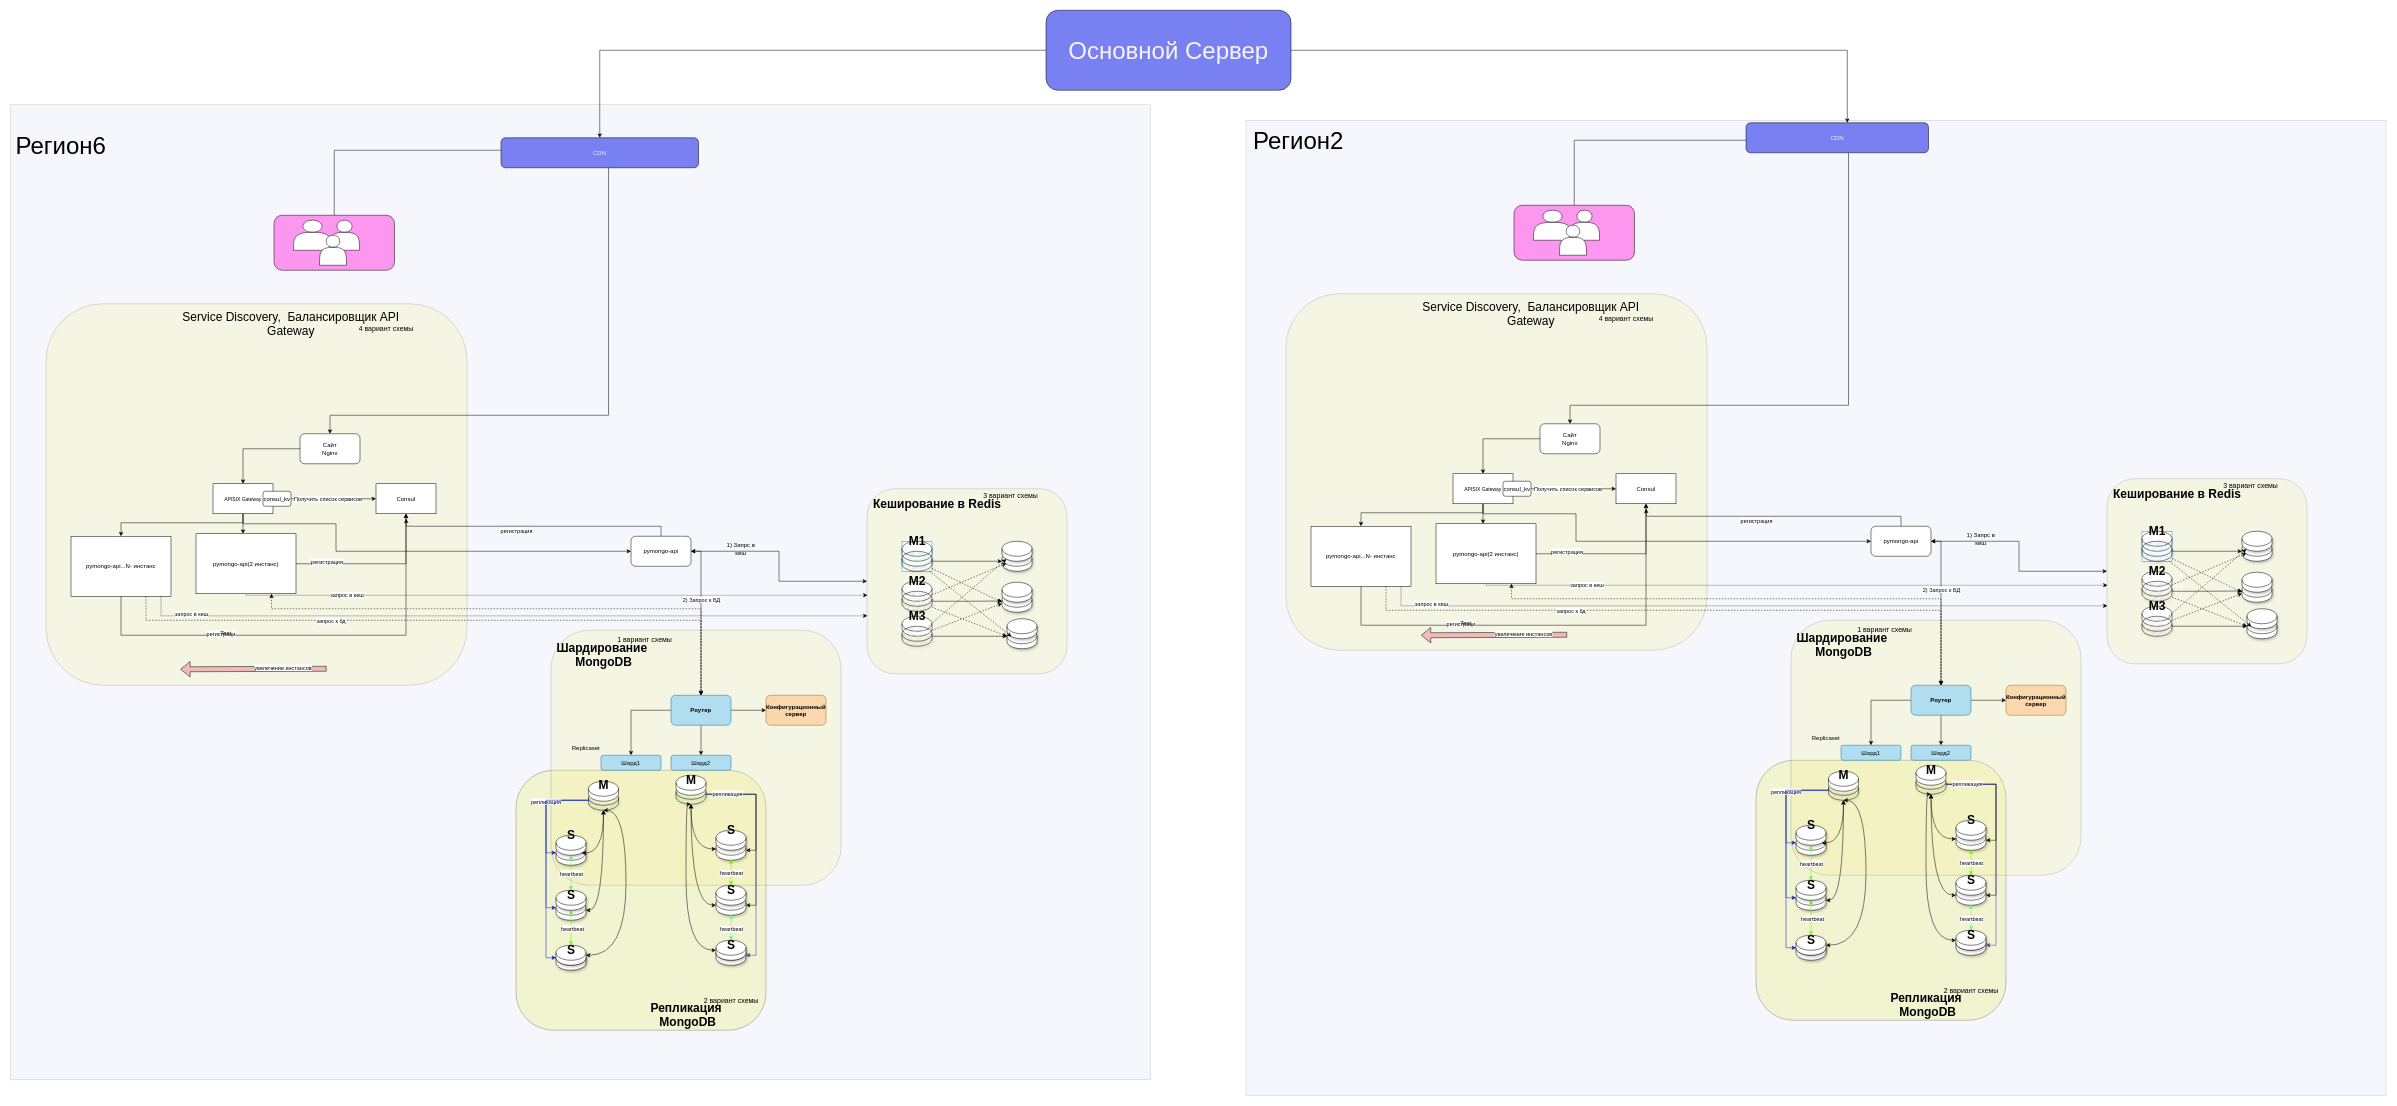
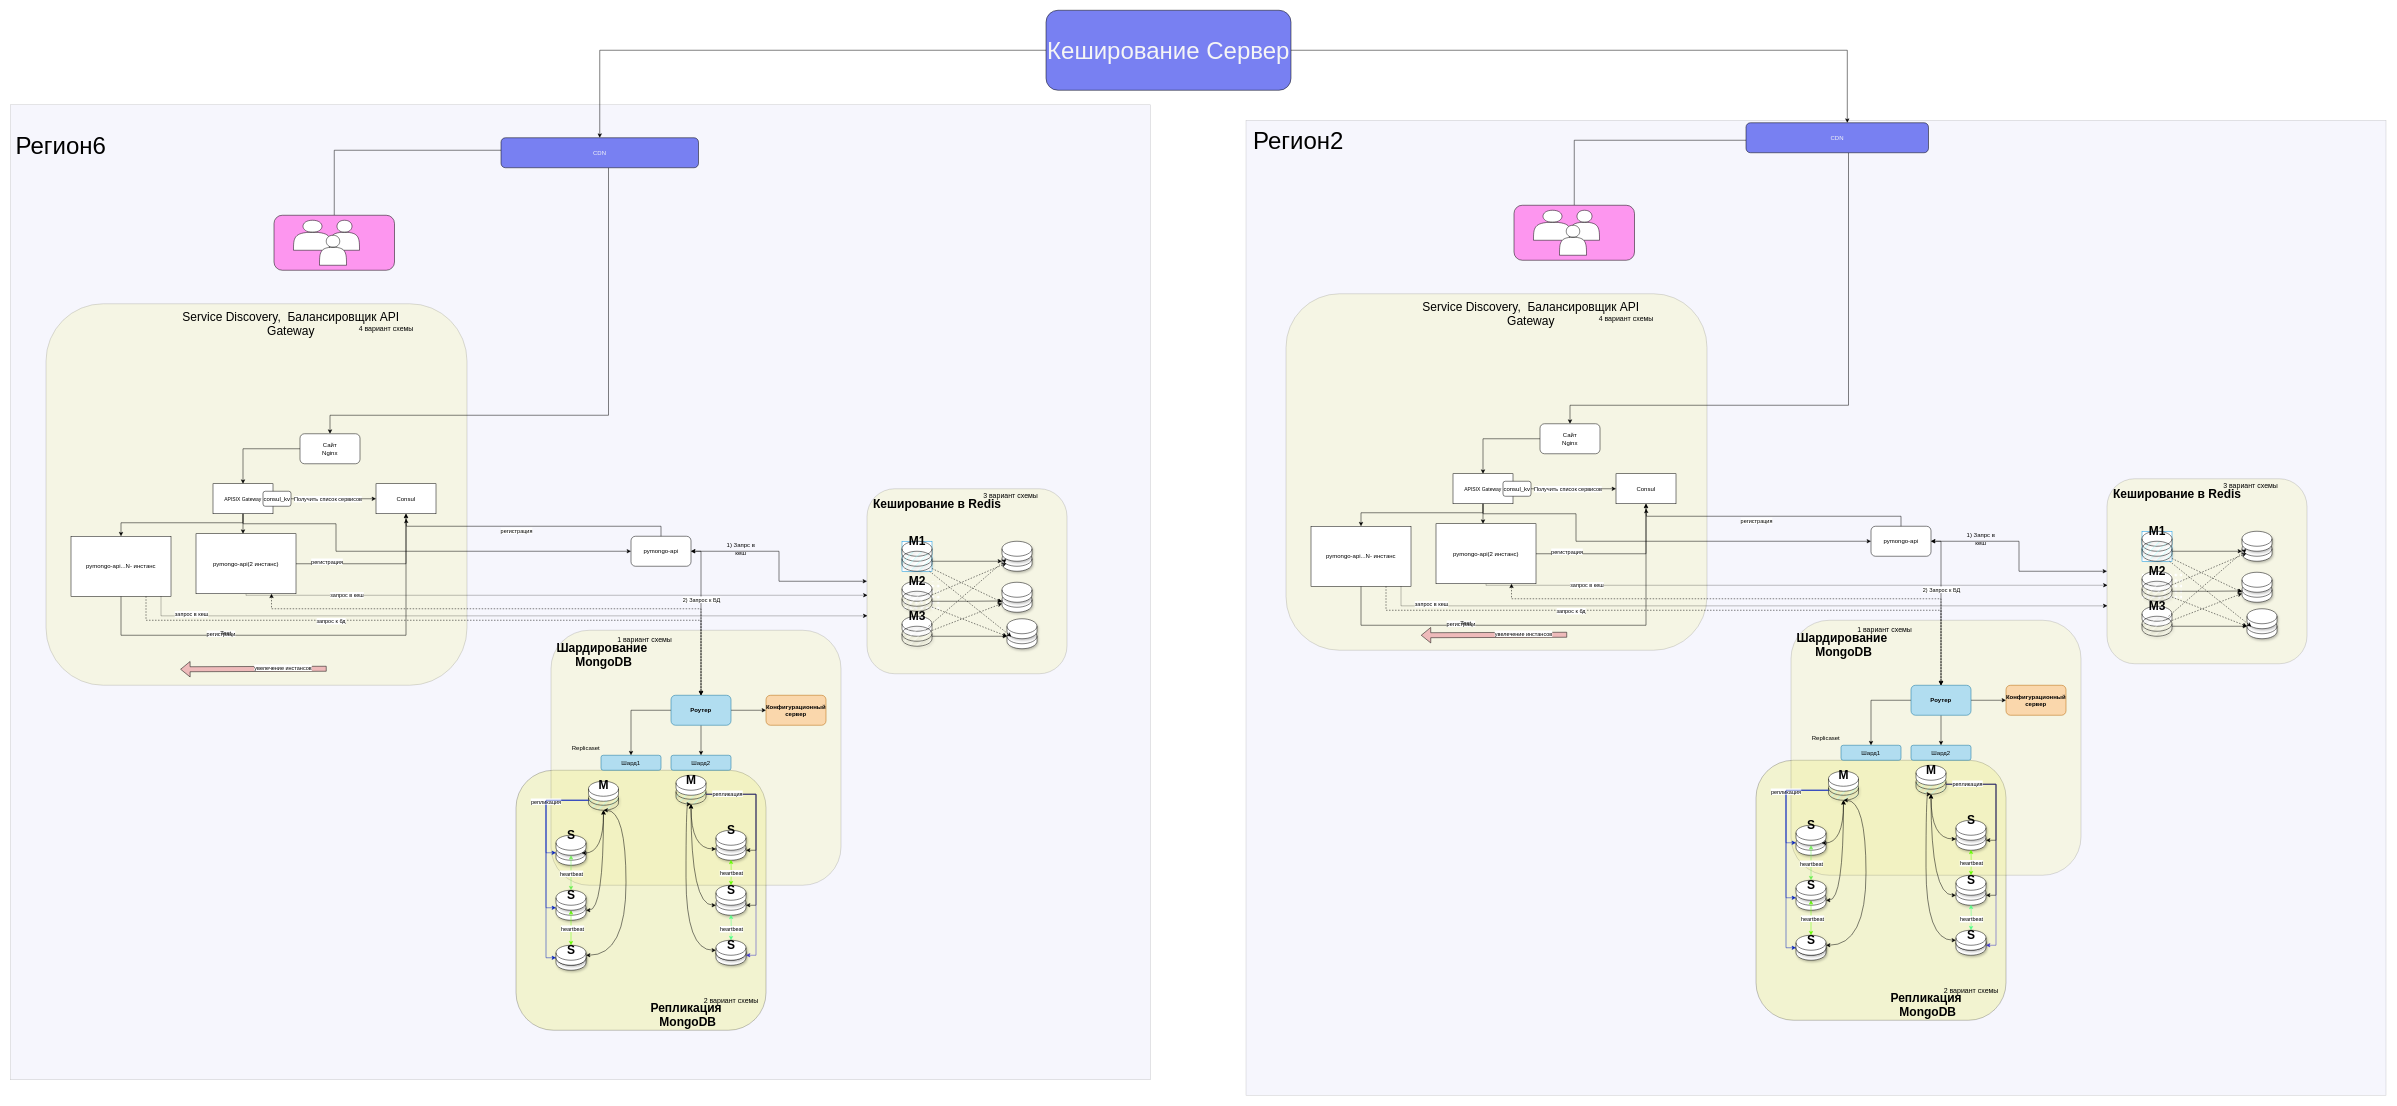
(1168, 50) -> (1168, 50)
